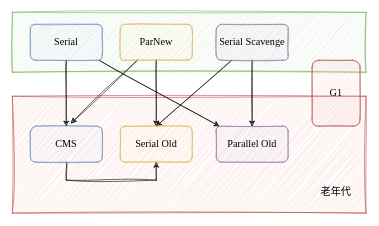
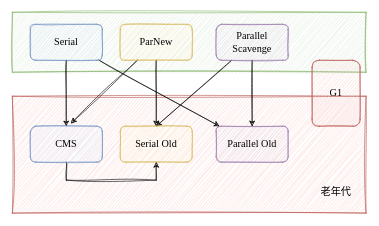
(252, 42) -> (252, 42)
